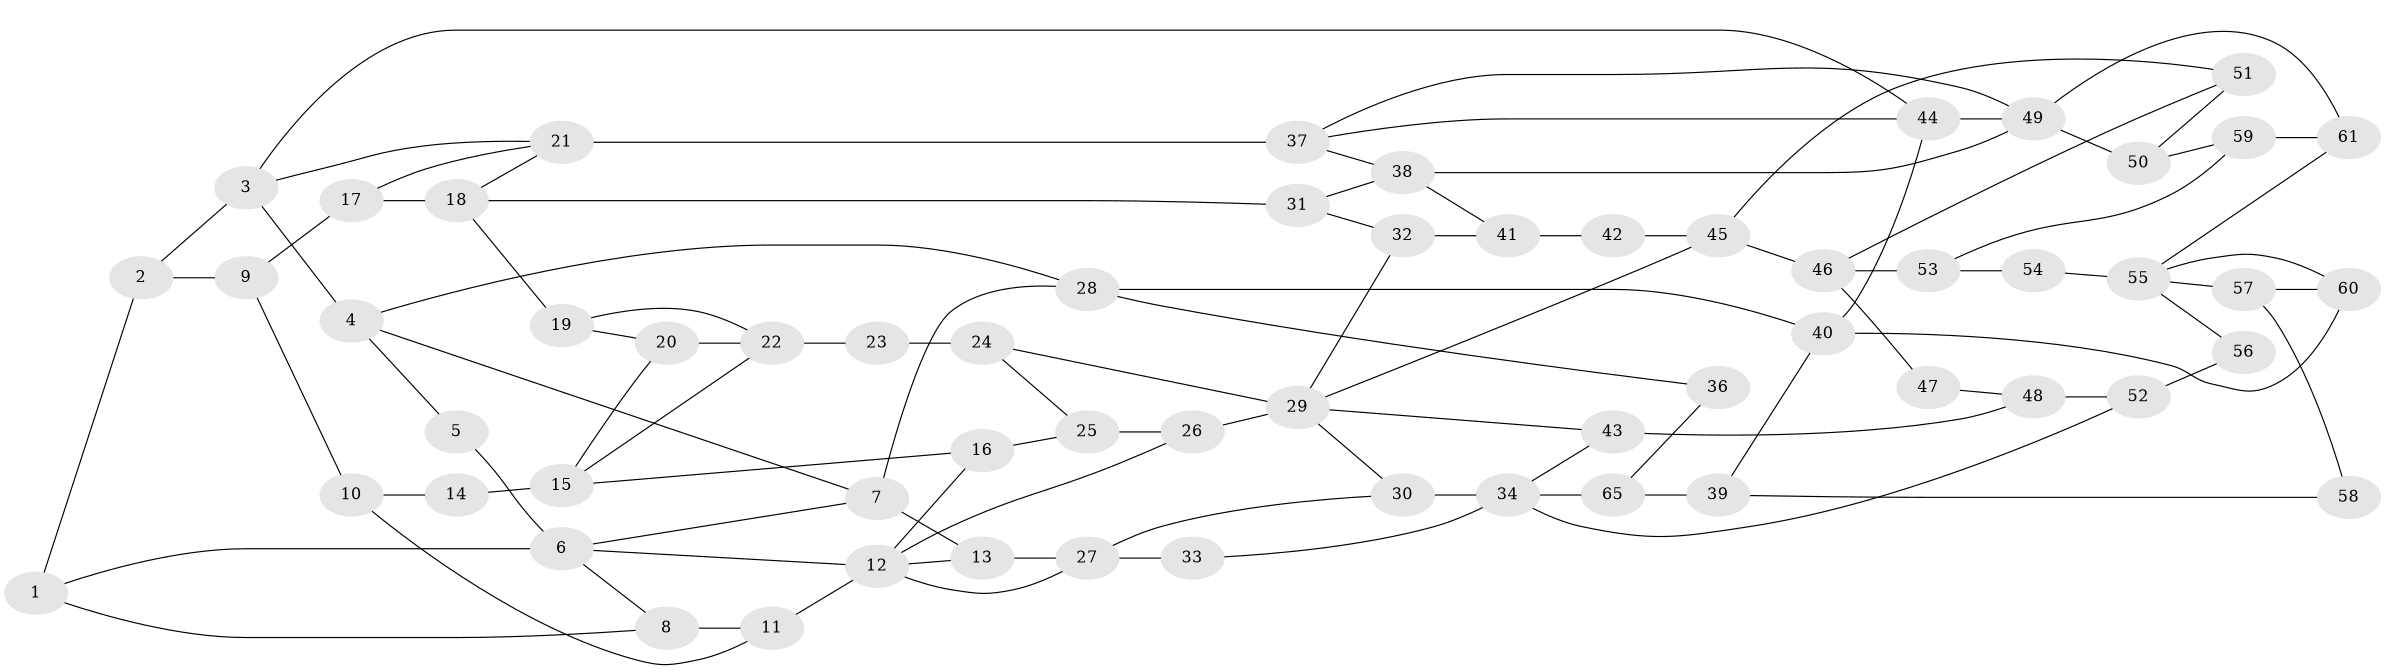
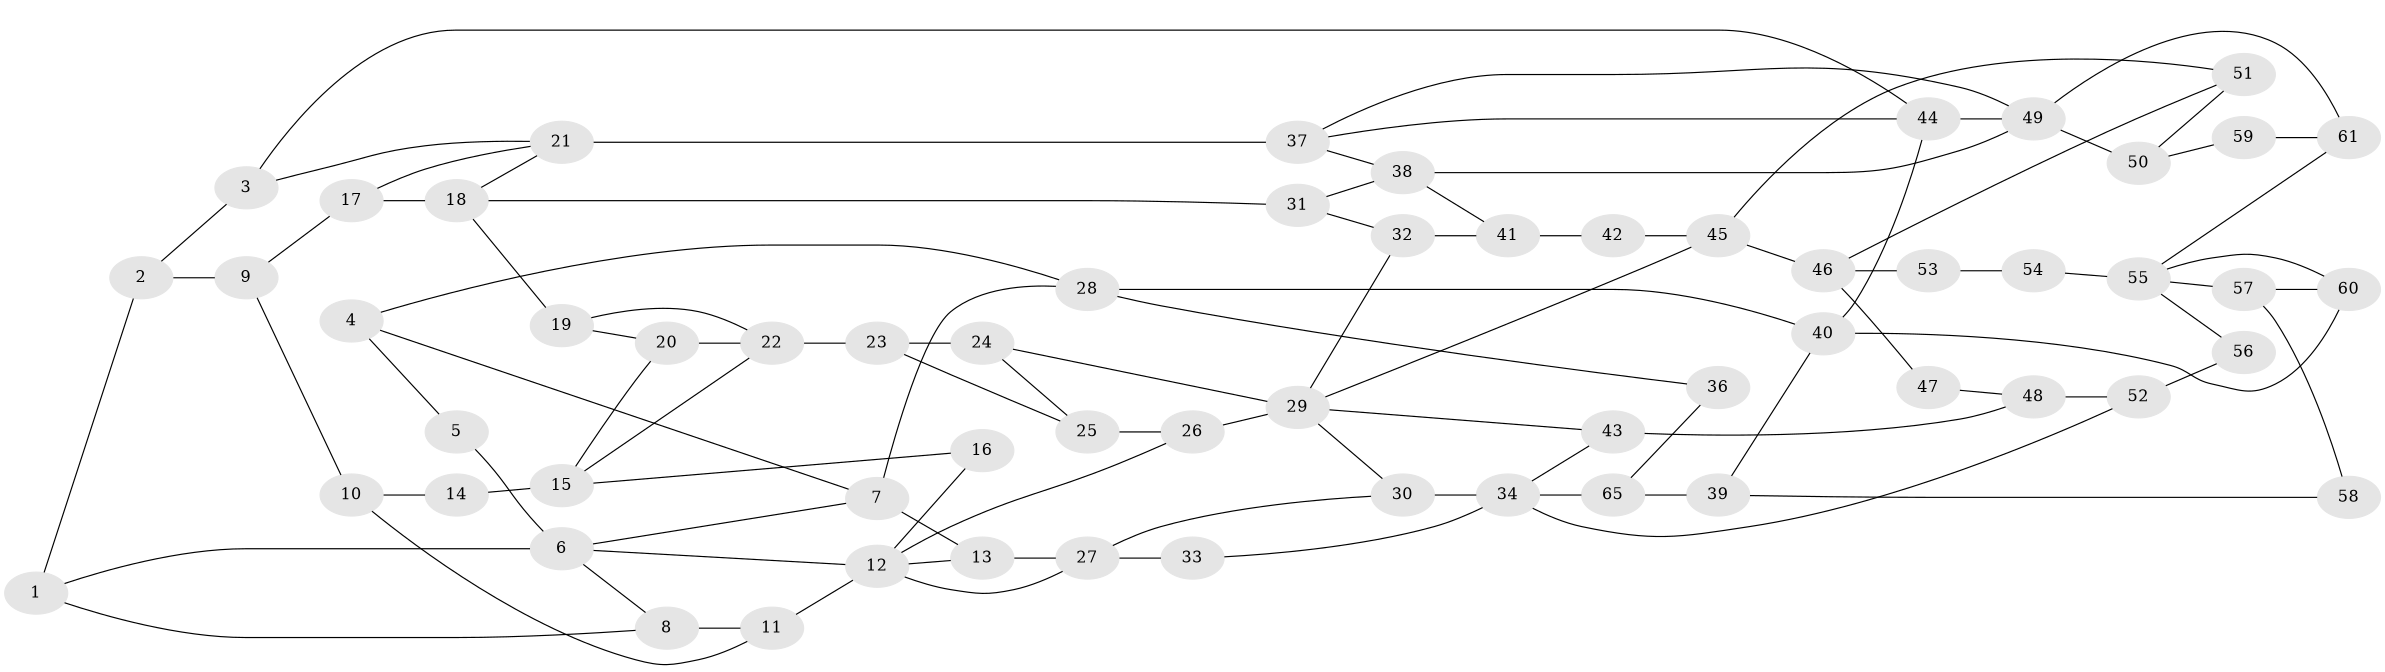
(2095, 219) -> none
(299, 254) -> none
(1035, 441) -> (982, 388)
